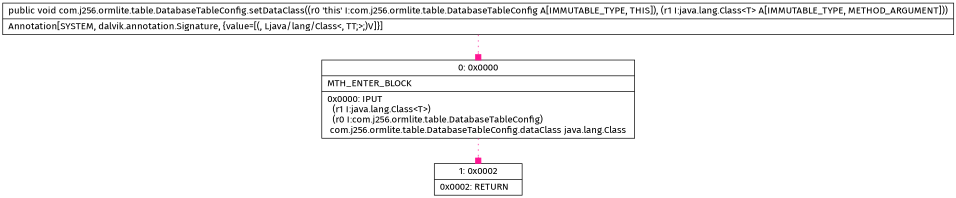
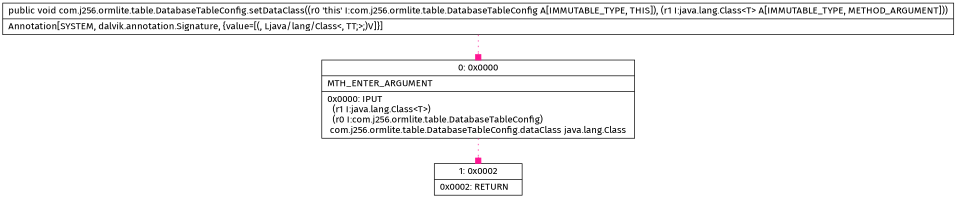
(370, 83) -> (380, 83)
